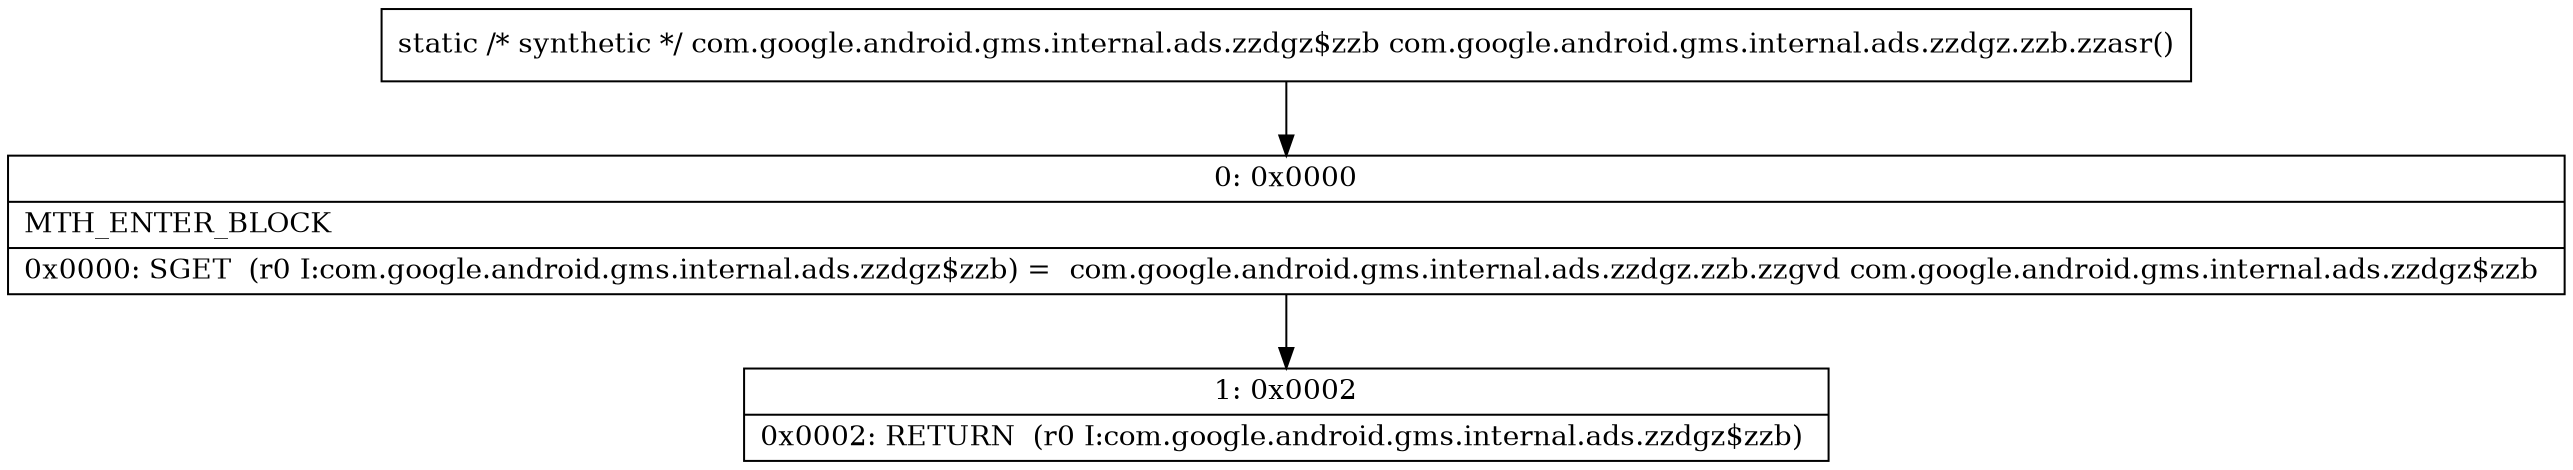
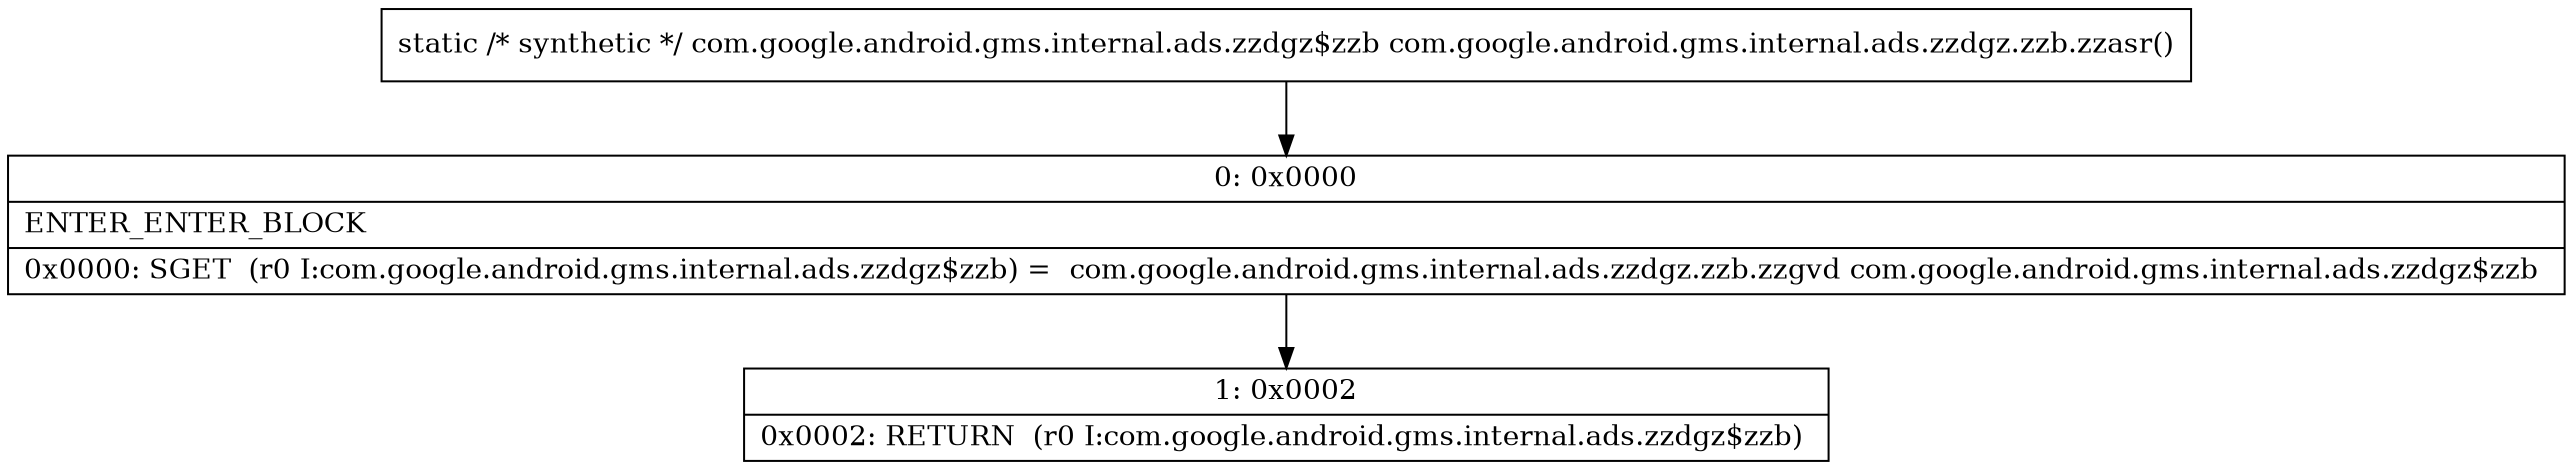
(179, 224) -> (196, 224)
